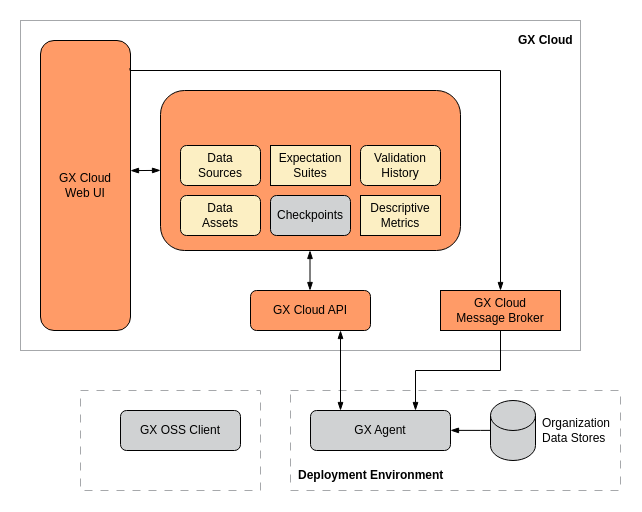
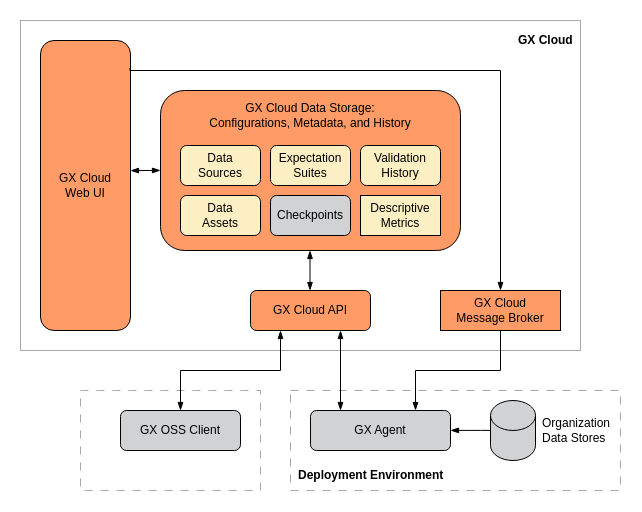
none -> (311, 116)
(311, 166) -> (311, 166)
none -> (231, 371)
